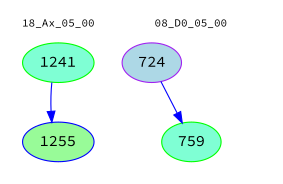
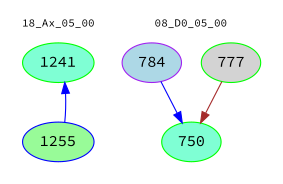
(152, 63) -> (152, 63)
none -> (231, 63)
(51, 97) -> (66, 108)
(191, 142) -> (191, 142)
